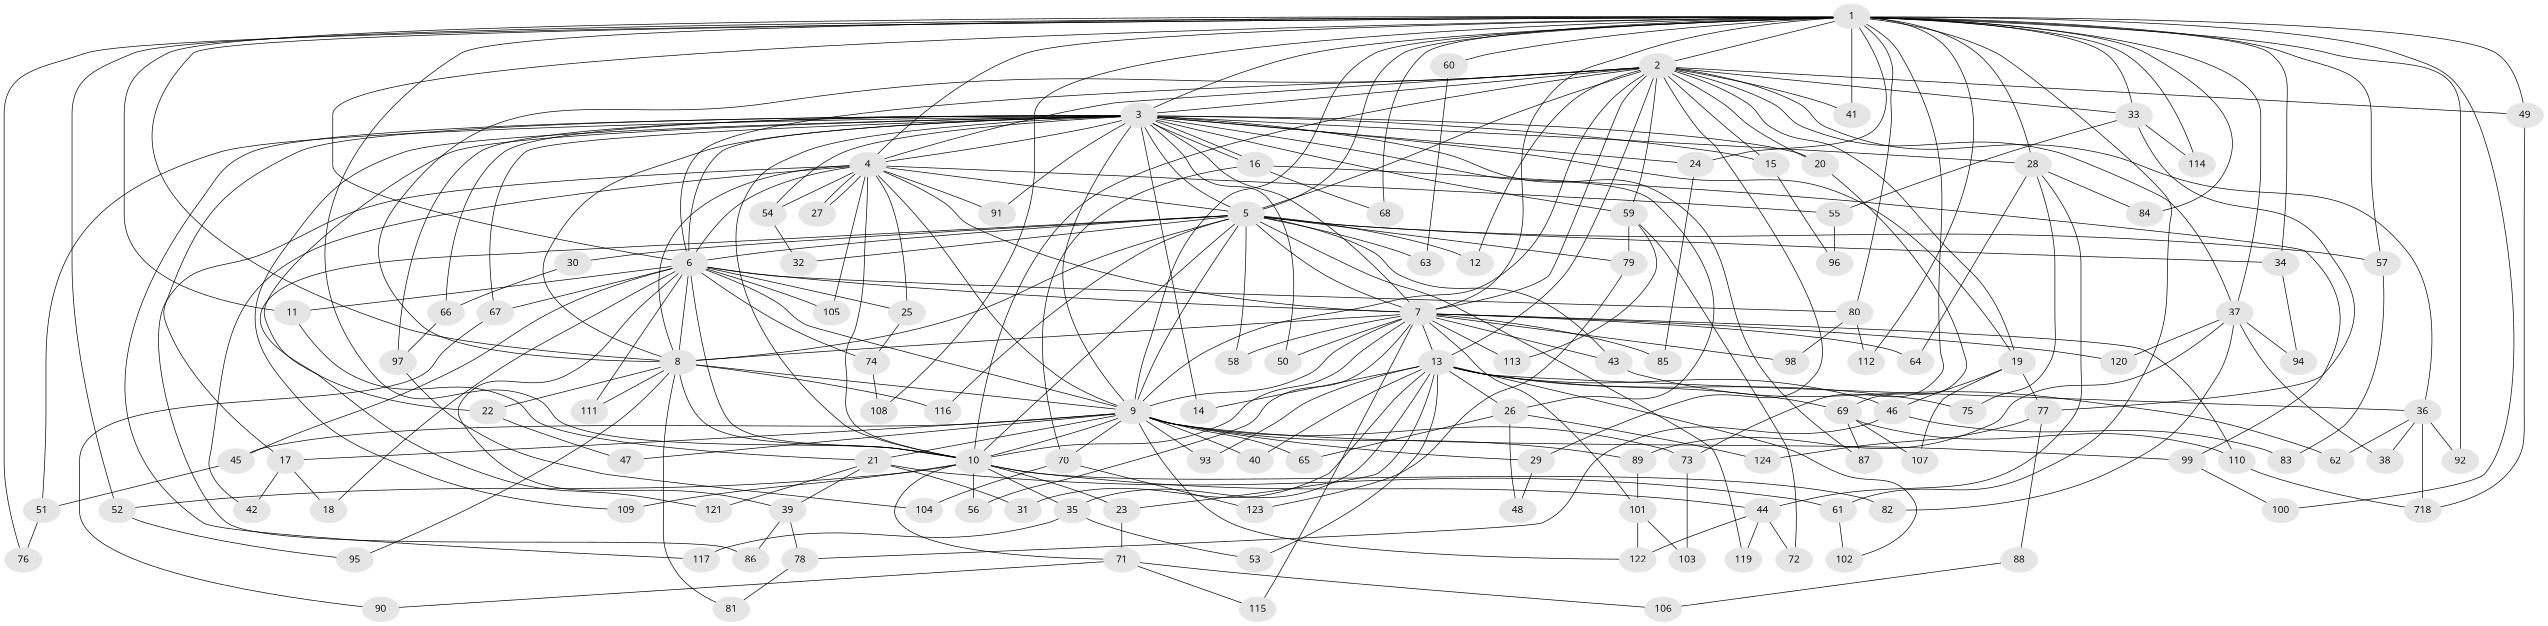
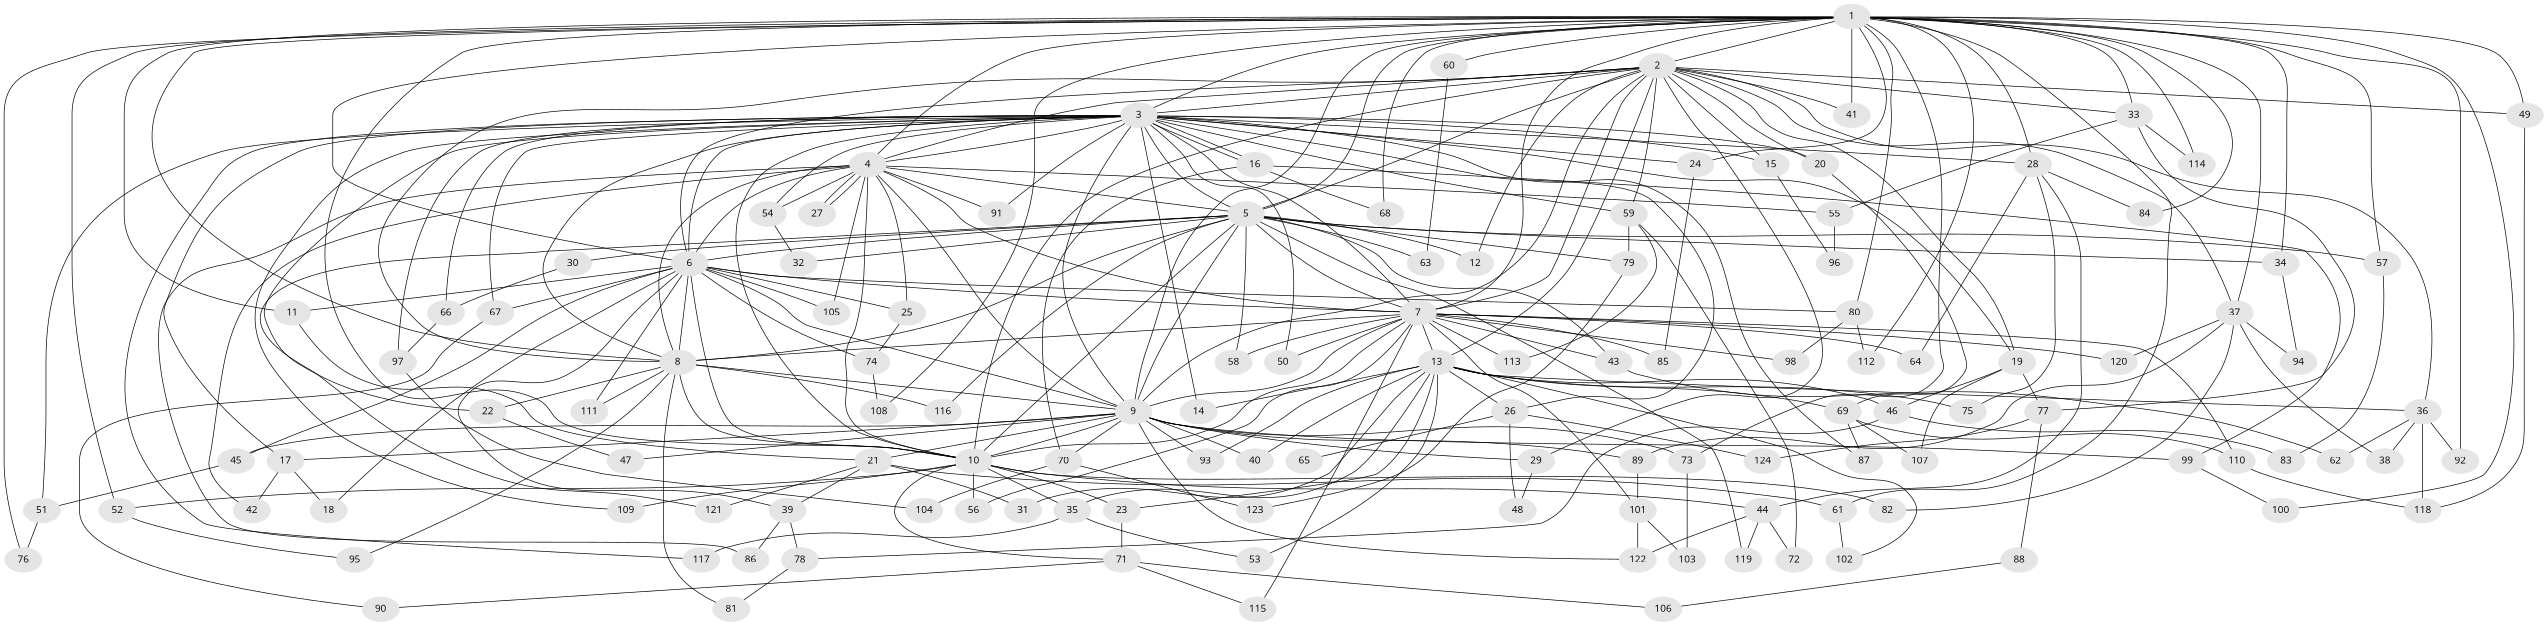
(1256, 441) -> none
(2423, 510) -> (2423, 510)
